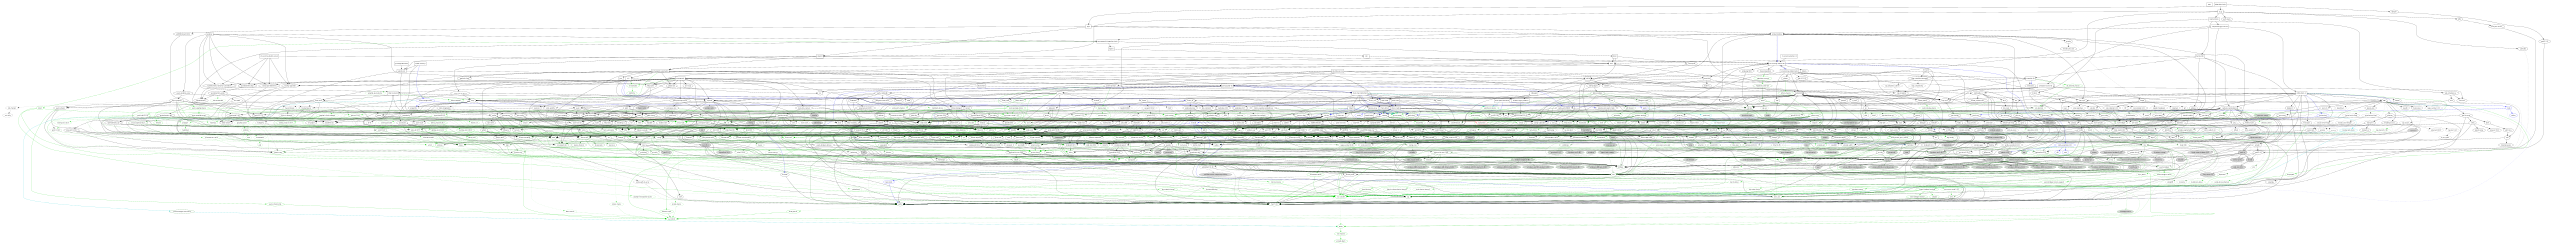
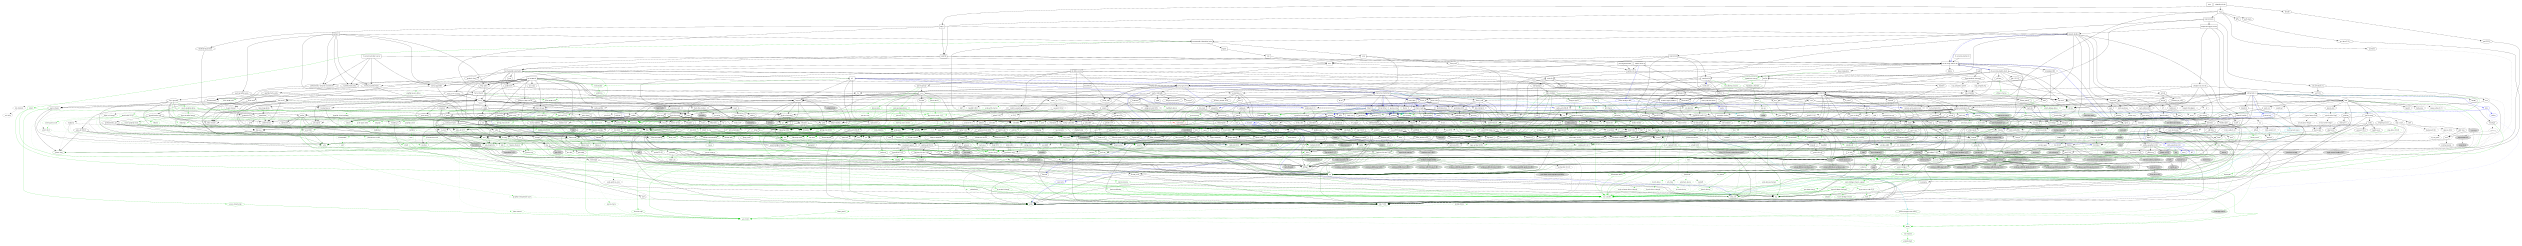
none -> (900, 115)
